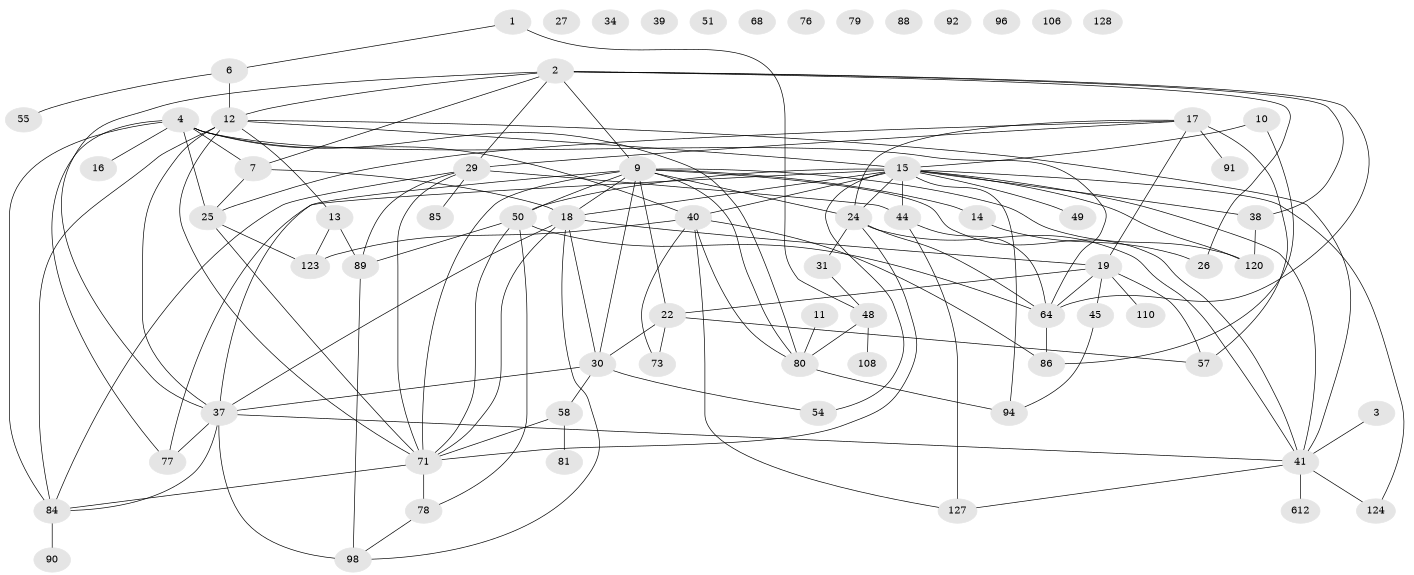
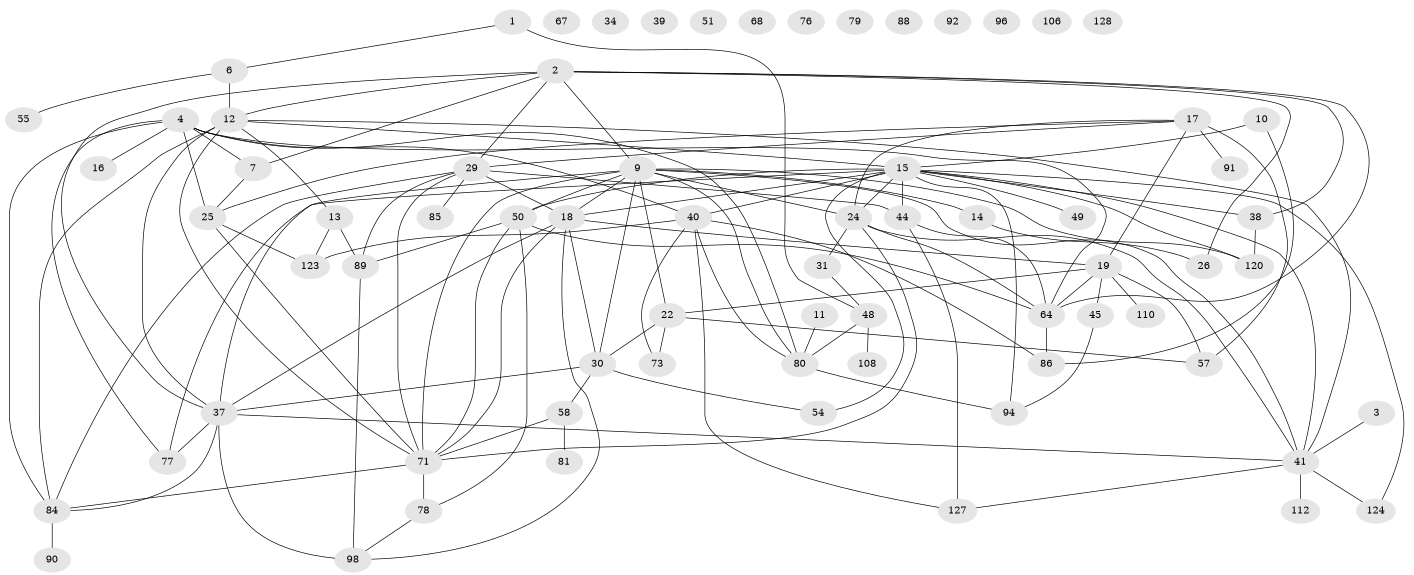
(562, 22) -> (562, 22)
(393, 178) -> (524, 196)
(1301, 511) -> (1301, 511)
